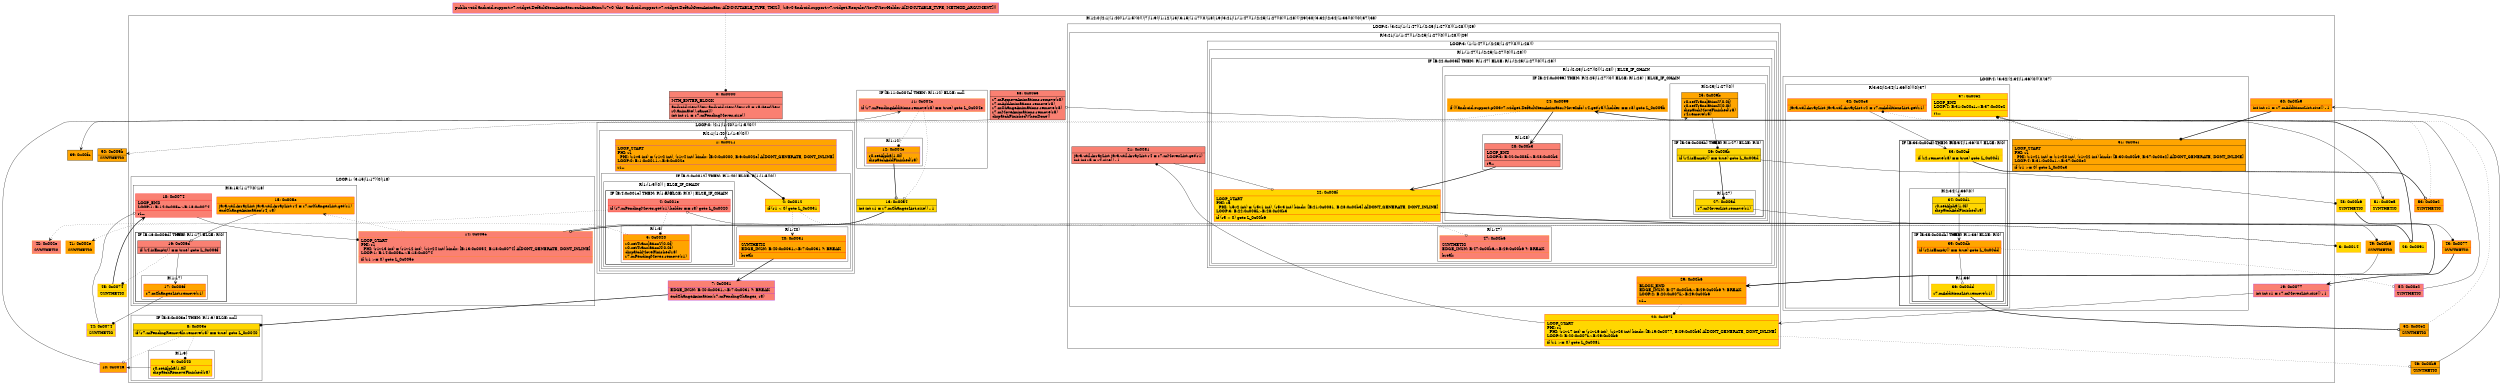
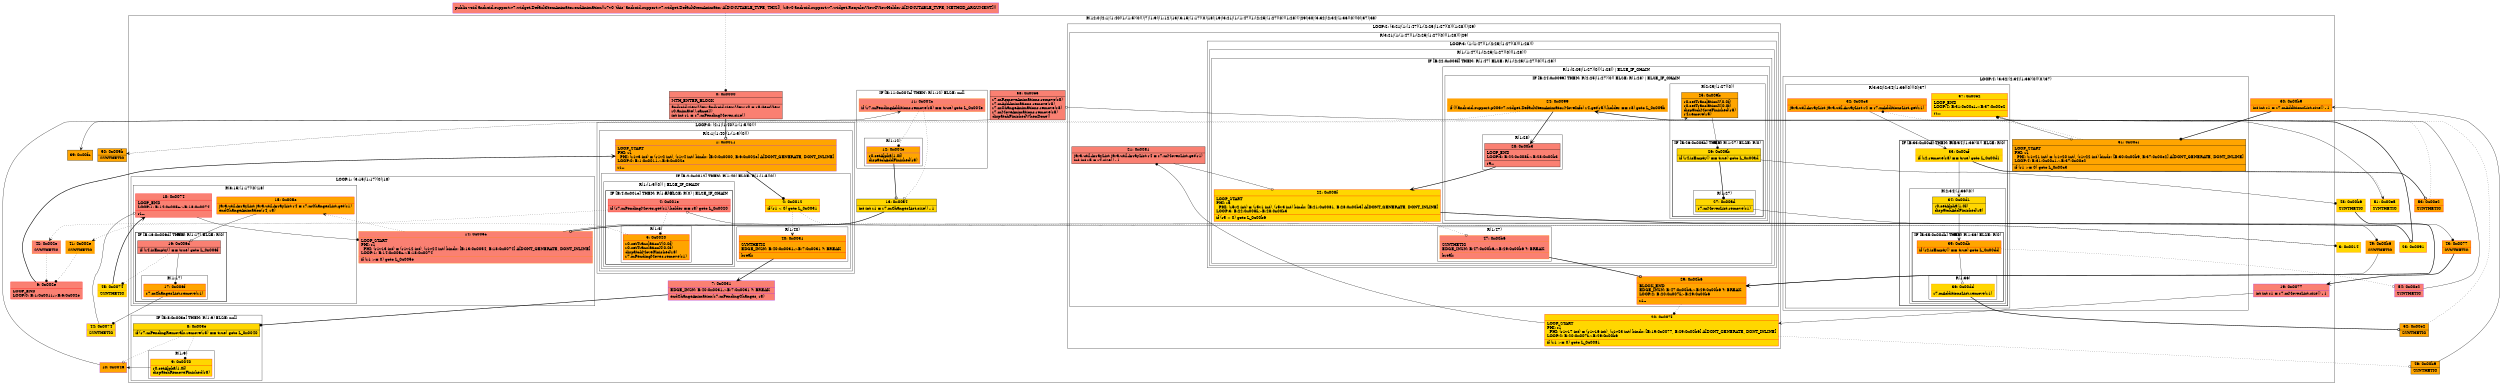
(177, 267) -> (177, 267)
none -> (1610, 270)
none -> (46, 290)
